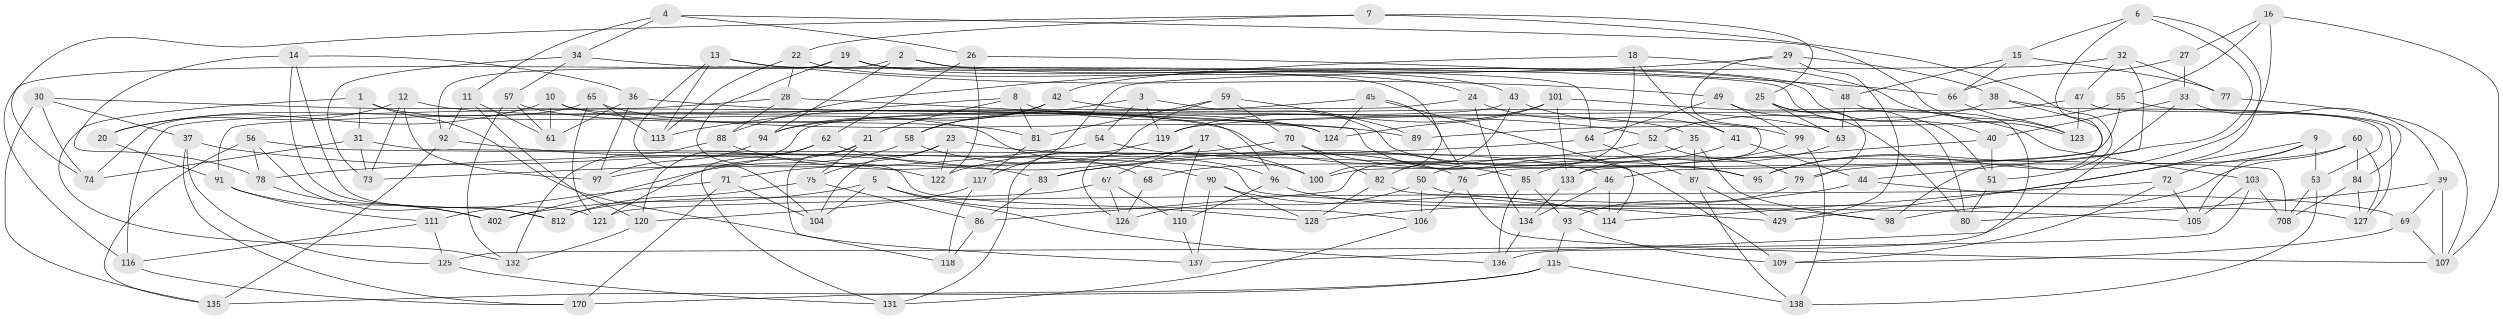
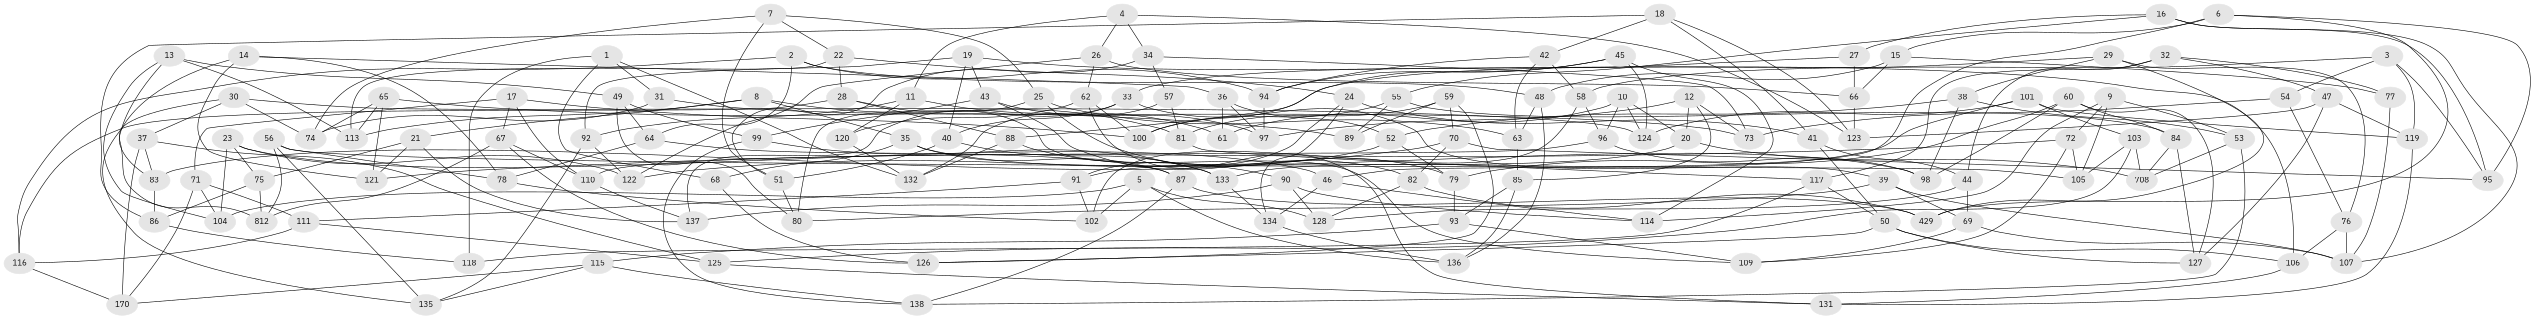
(535, 123) -> none
(1345, 154) -> (1946, 159)
(813, 210) -> (1842, 196)
(495, 222) -> (1092, 222)
